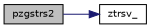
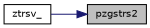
(76, 14) -> (64, 14)
